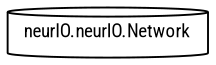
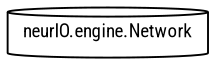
(108, 33) -> (108, 33)
